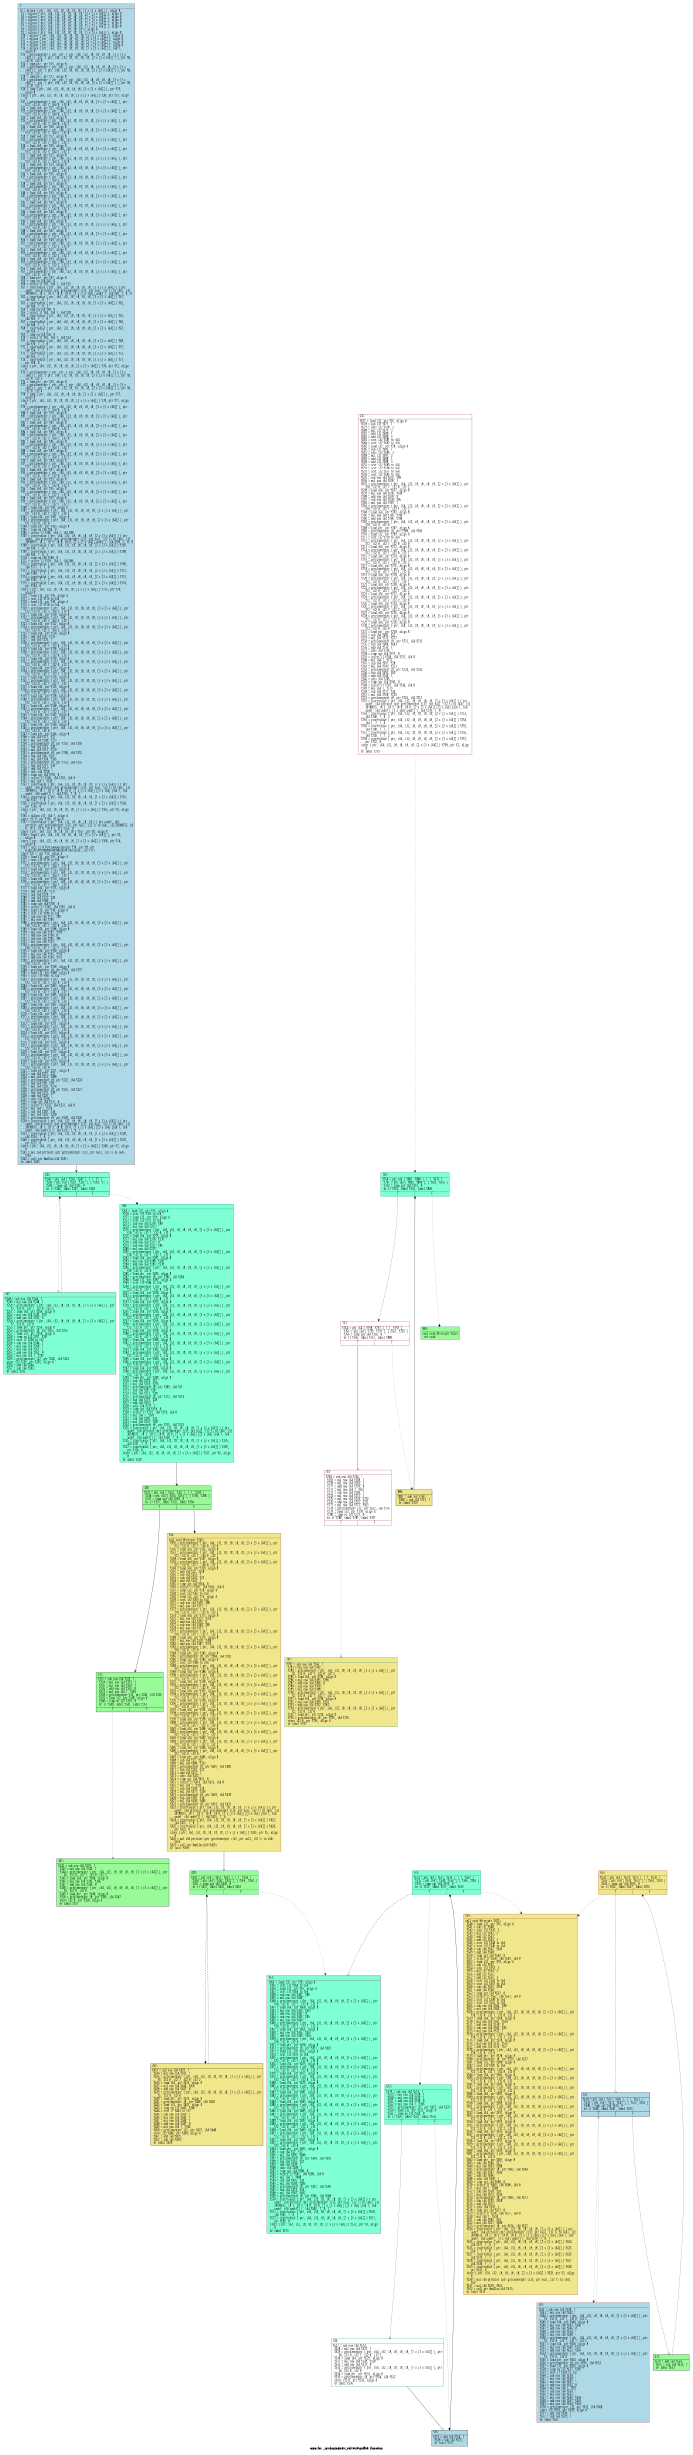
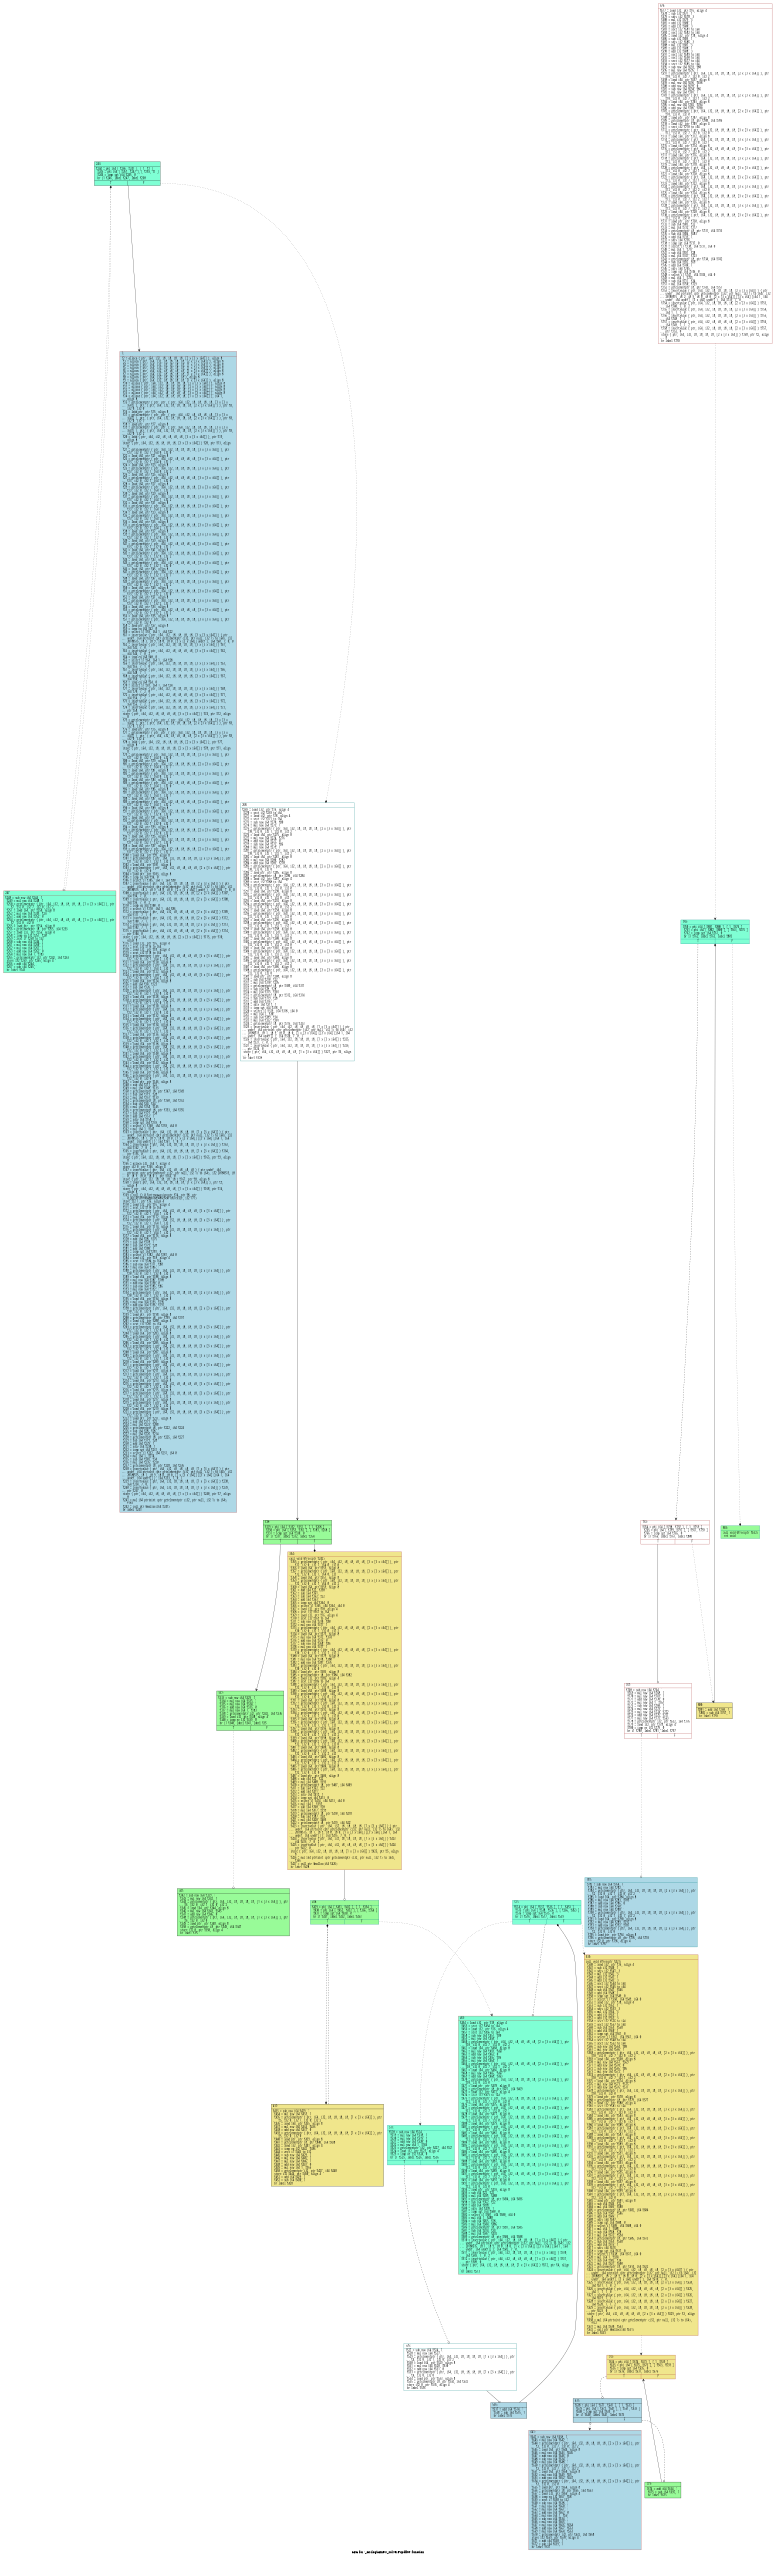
(76, 1168) -> (134, 267)
(61, 1246) -> (98, 540)
(177, 1333) -> (297, 932)
(341, 1692) -> (641, 1912)
(590, 1903) -> (641, 2344)
(683, 2123) -> (653, 2432)
(444, 2276) -> none
